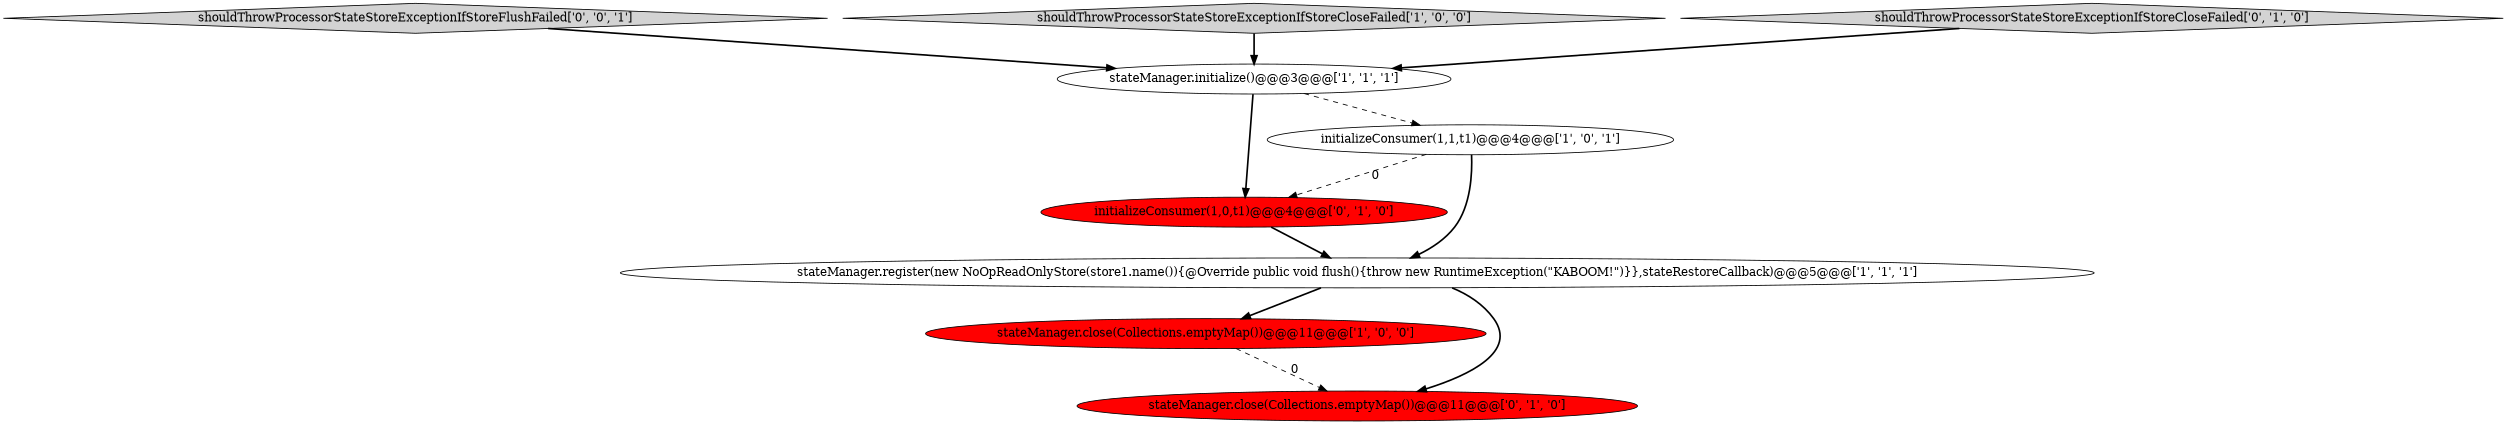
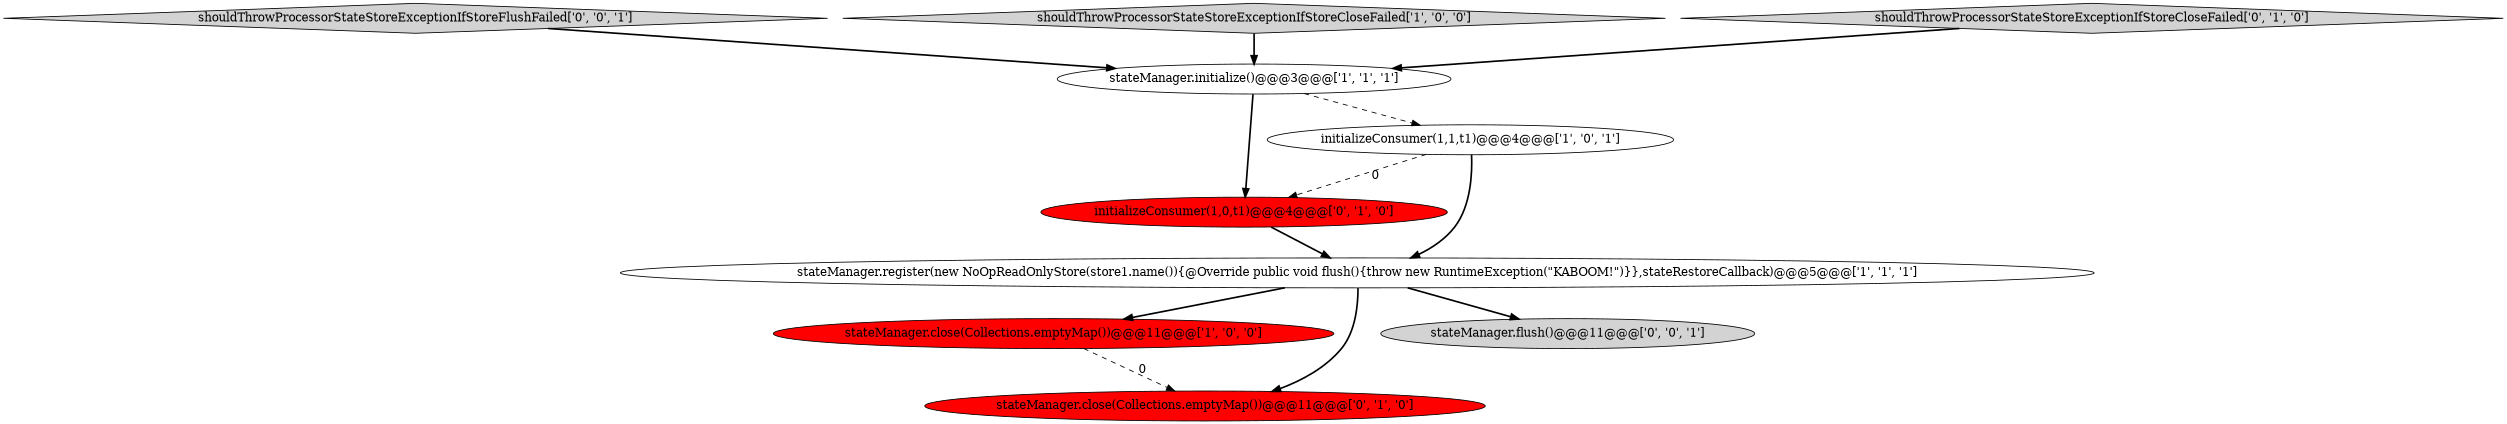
none -> (1568, 334)
